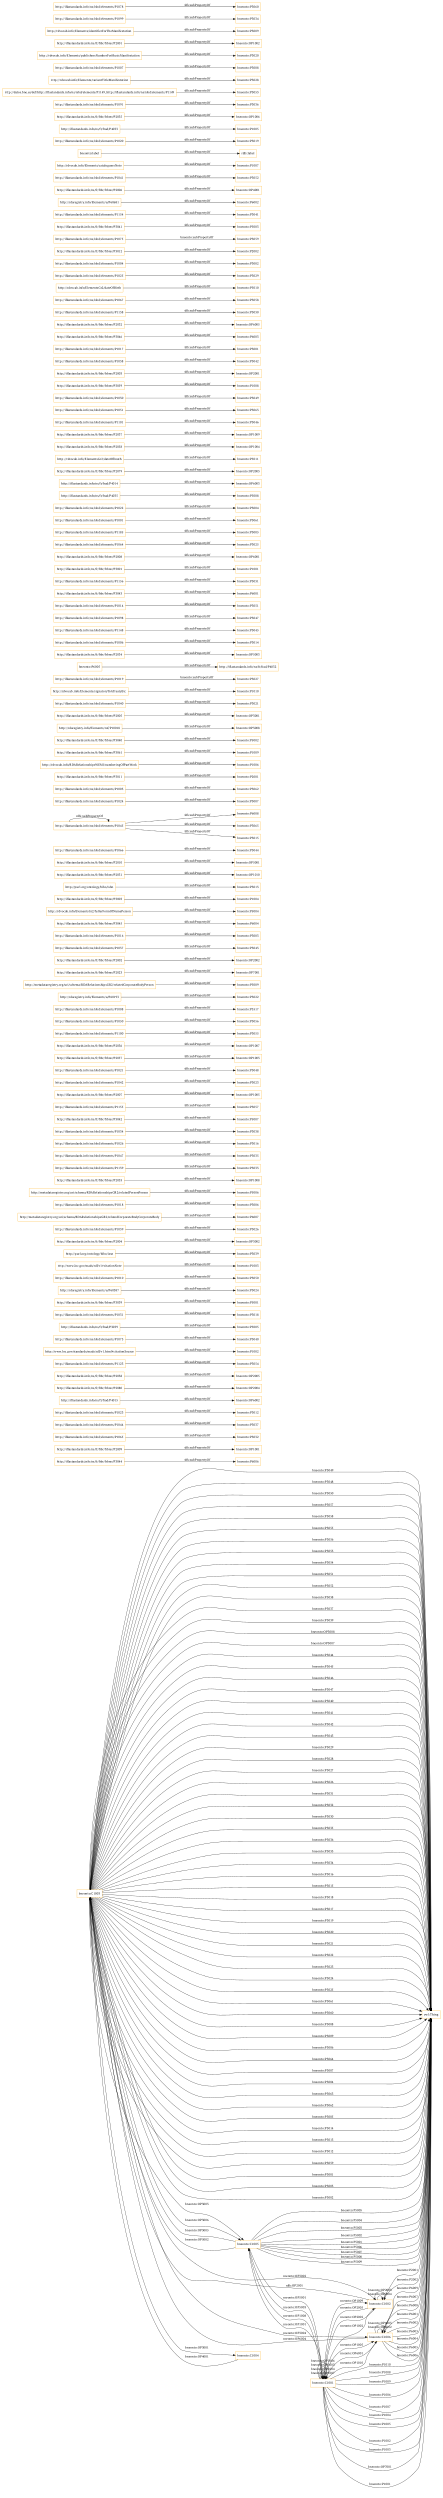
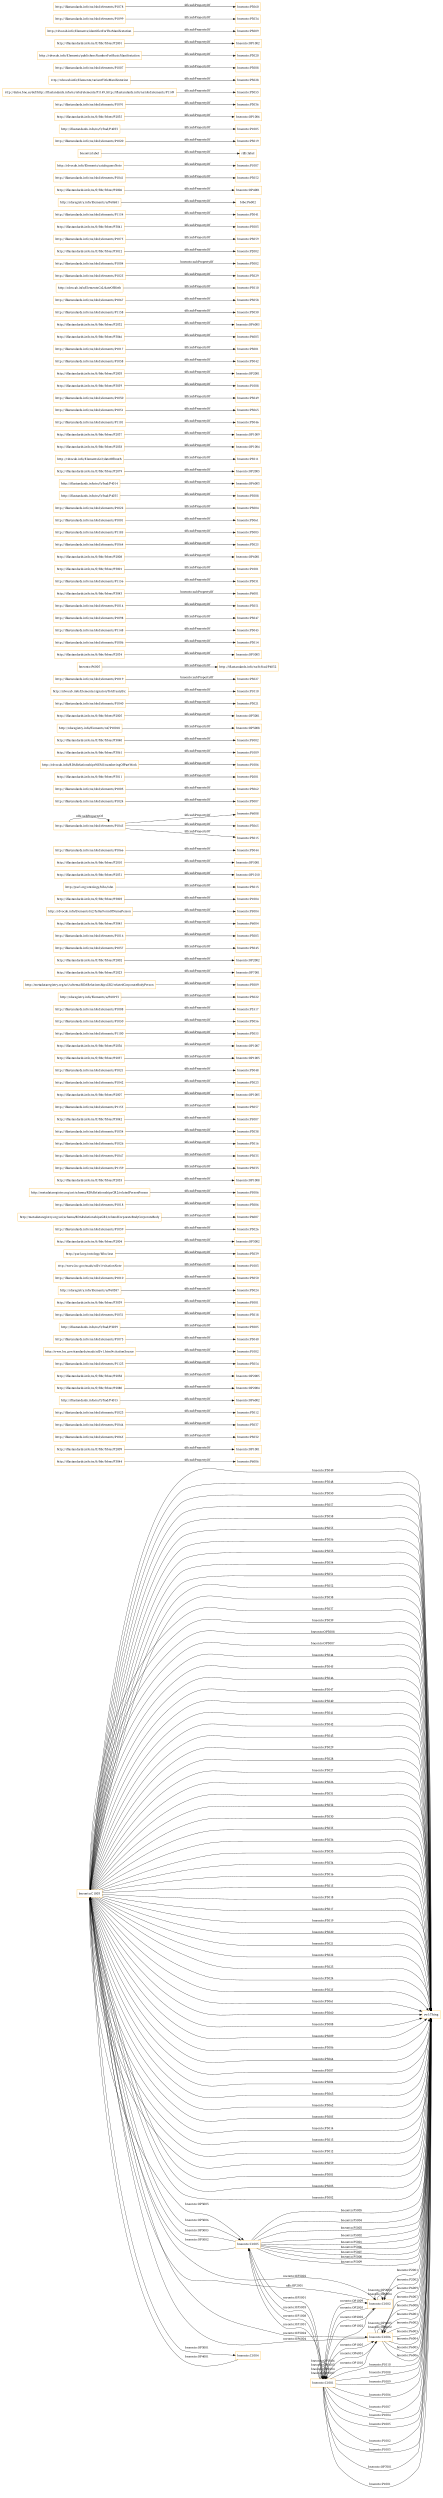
(248, 202) -> (248, 202)
(197, 237) -> (197, 237)
(197, 262) -> (197, 262)
(197, 592) -> (197, 592)
